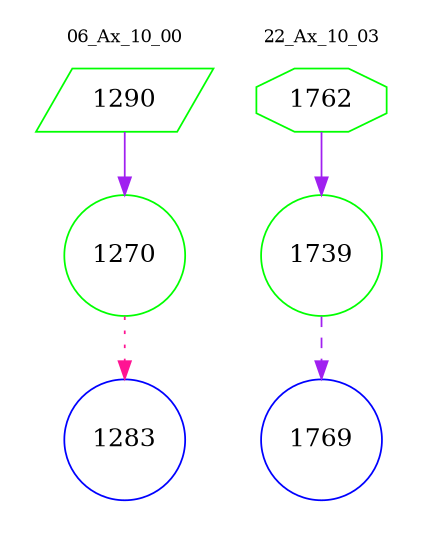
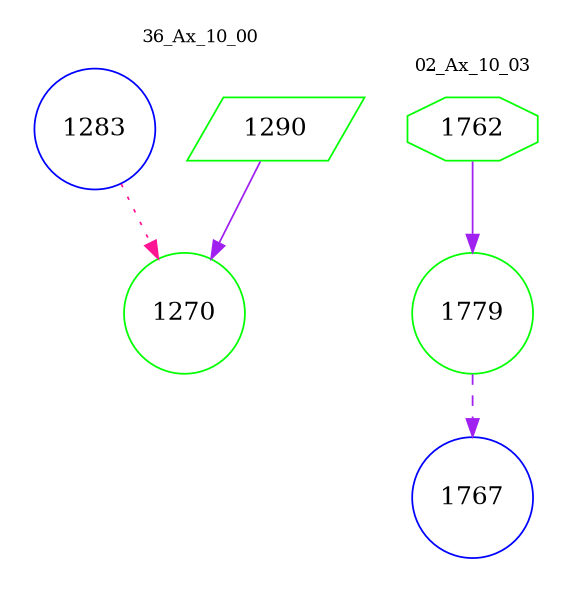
(125, 38) -> (200, 38)
(322, 38) -> (473, 67)
(322, 256) -> (473, 313)
(125, 339) -> (136, 213)
(322, 440) -> (473, 498)
